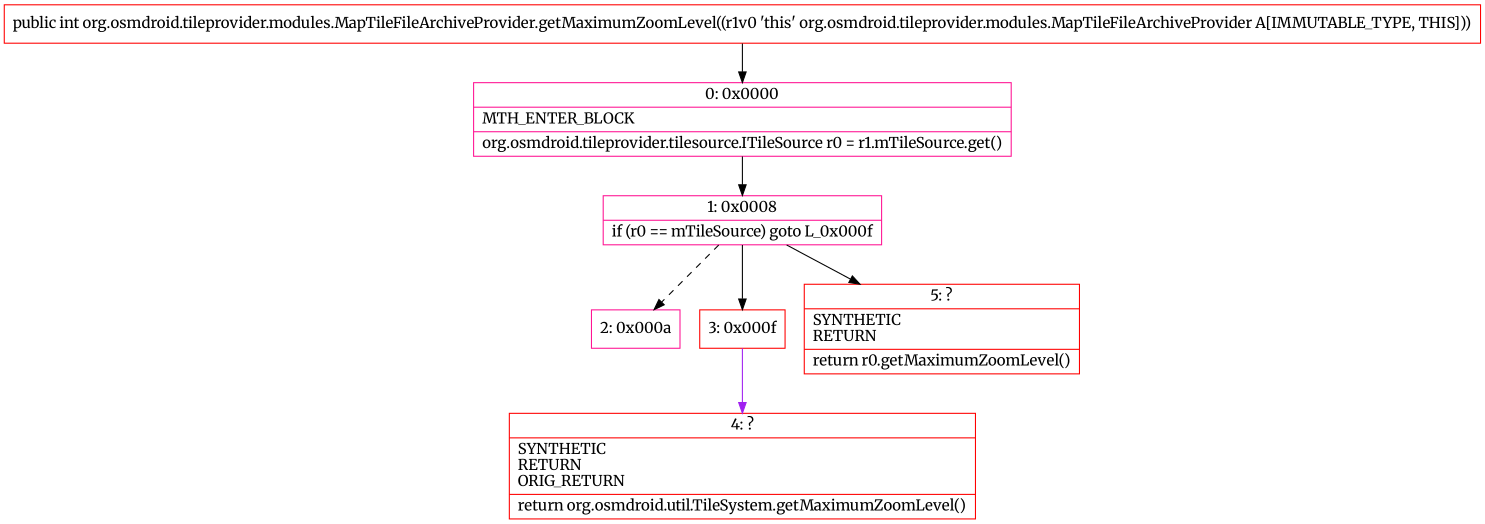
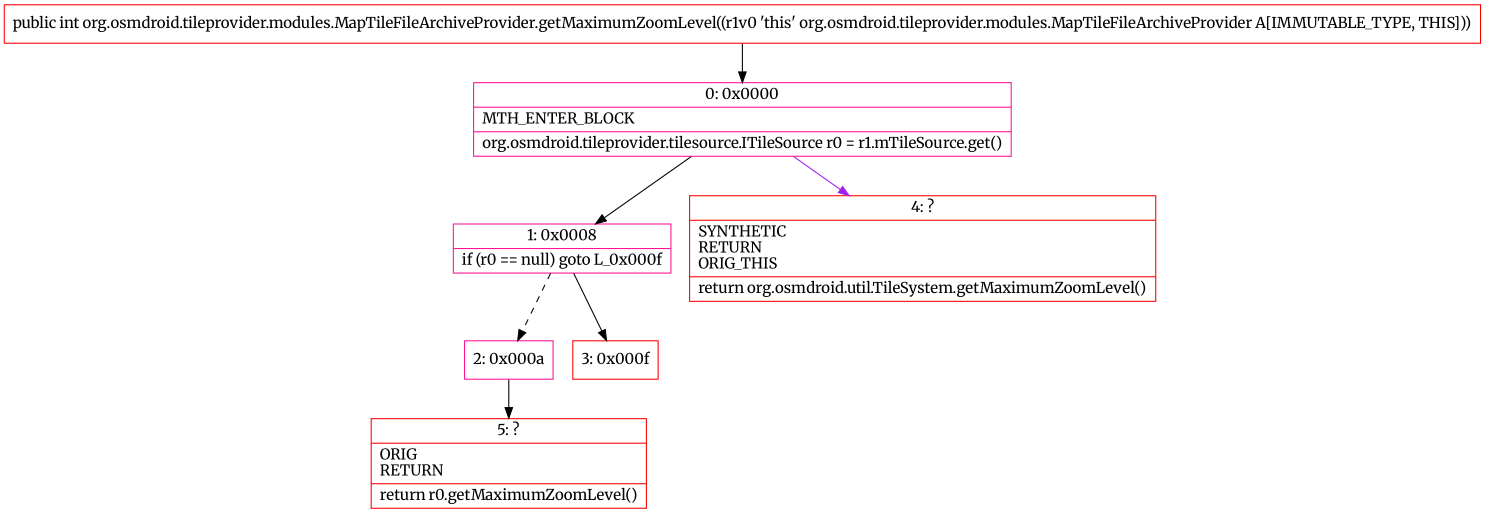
(742, 232) -> (562, 260)
(819, 262) -> (509, 394)
(857, 321) -> (399, 455)
(742, 375) -> (817, 173)
(571, 482) -> (738, 264)
